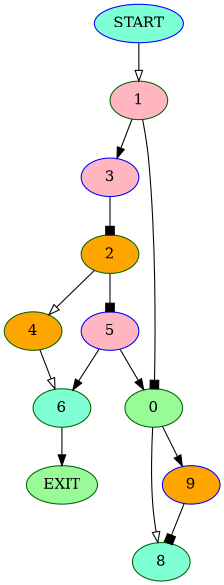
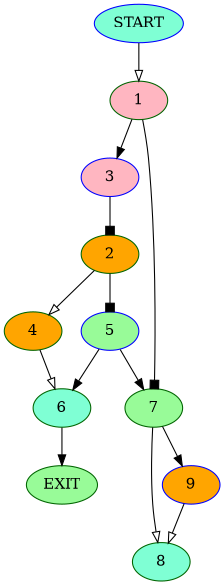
(110, 331) -> (110, 331)
(154, 408) -> (154, 408)
(178, 518) -> (178, 518)
